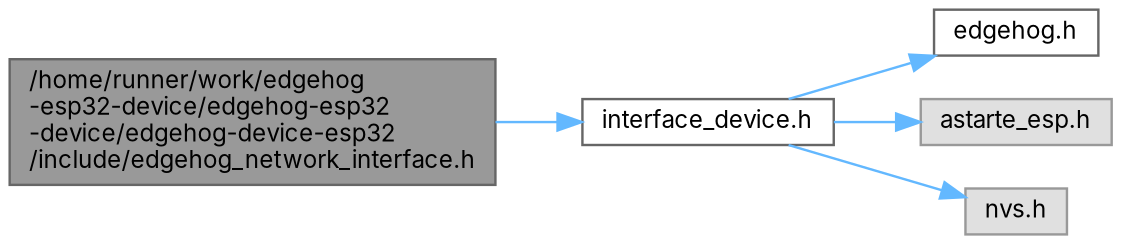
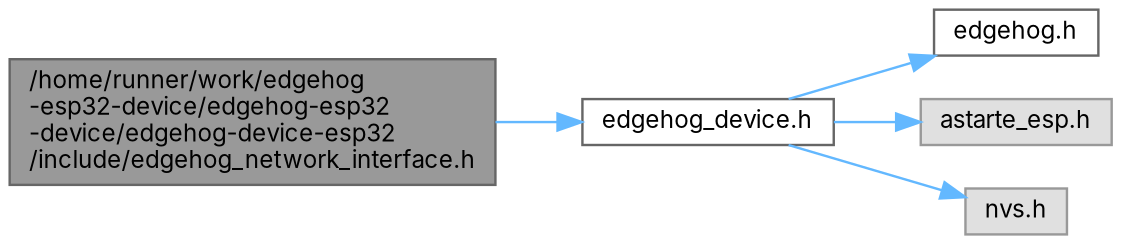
(708, 122) -> (708, 122)
